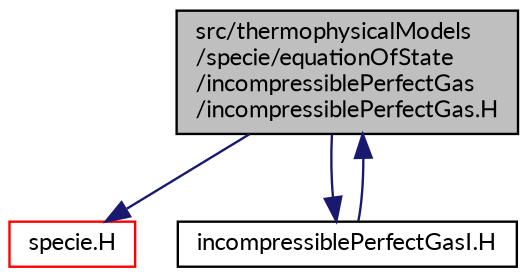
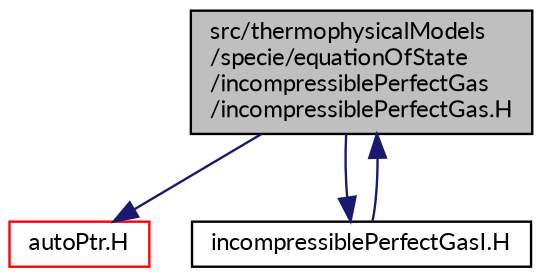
(72, 244) -> (79, 244)
